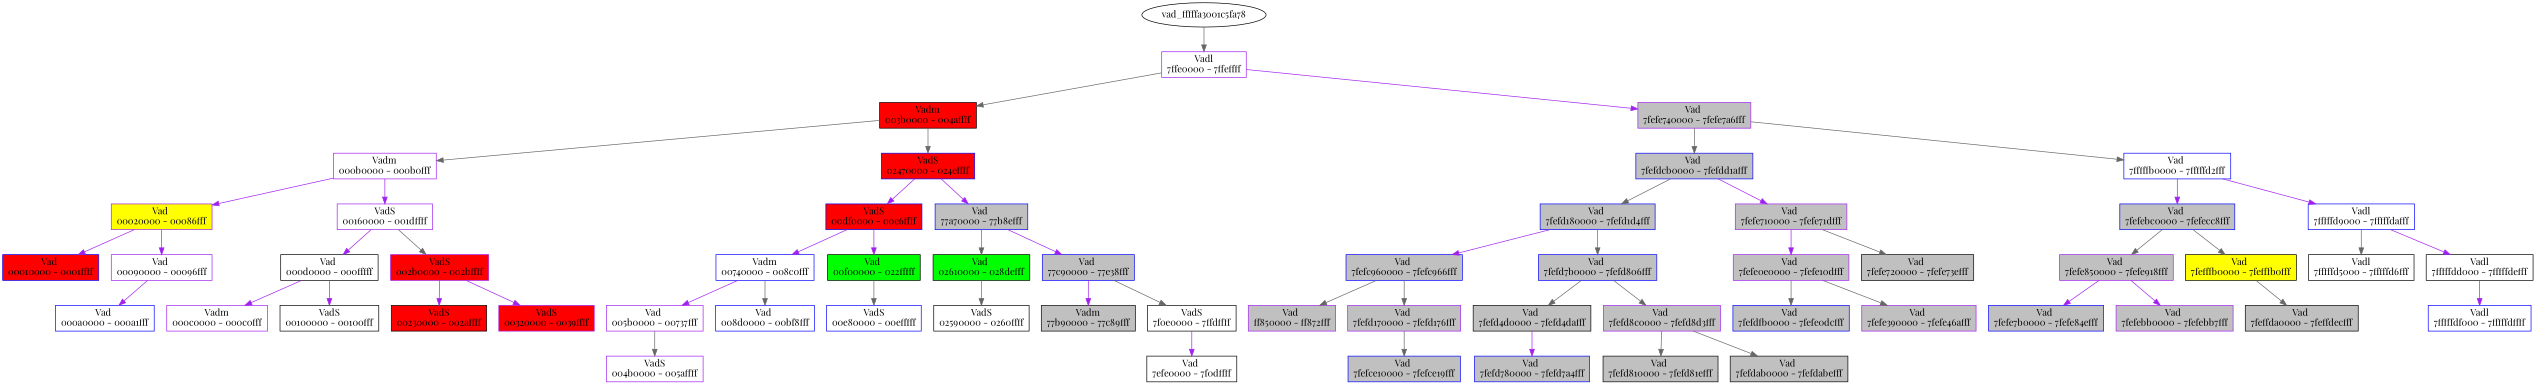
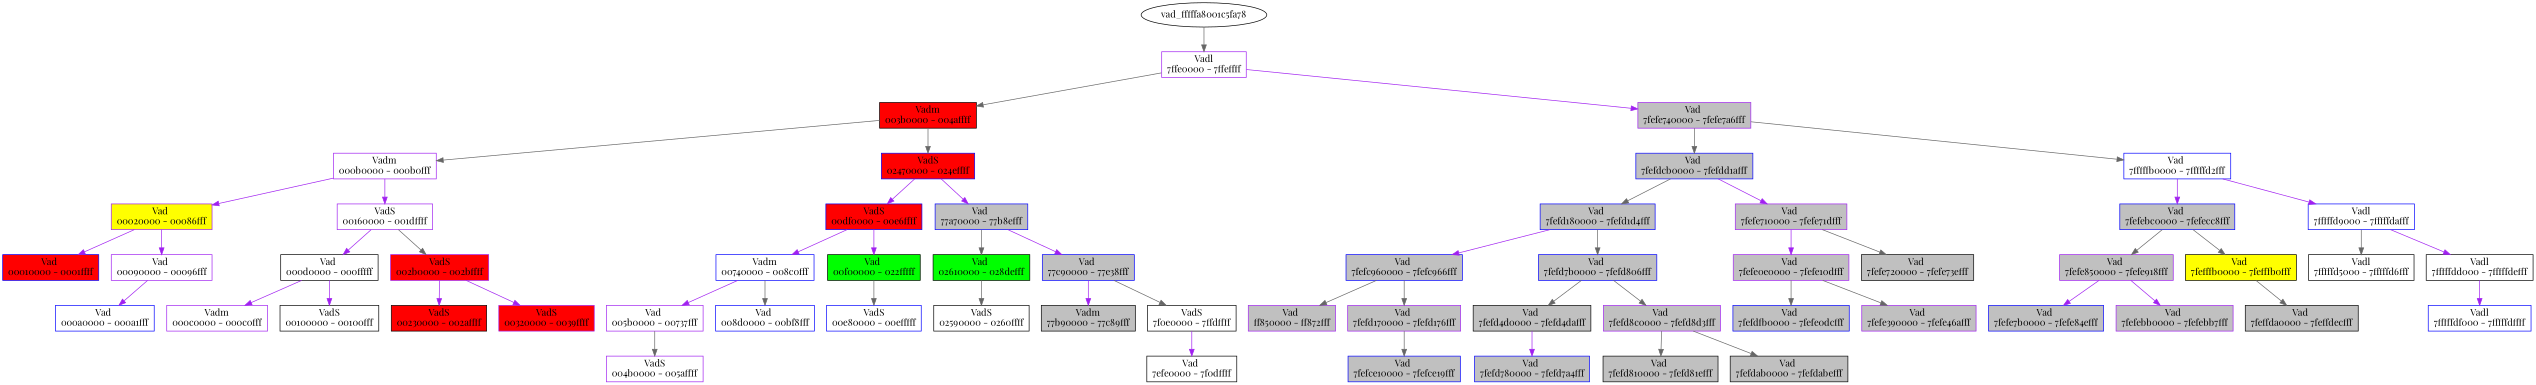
(1204, 15) -> (1204, 15)
